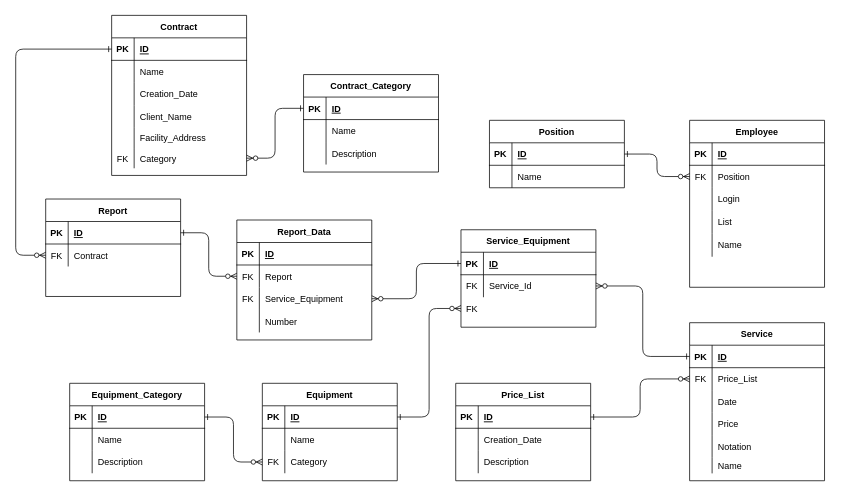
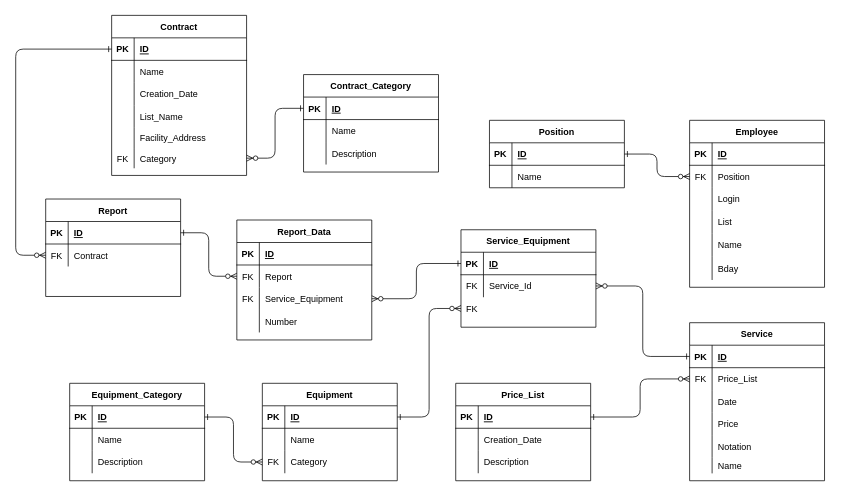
(165, 117) -> (161, 117)
none -> (768, 269)
